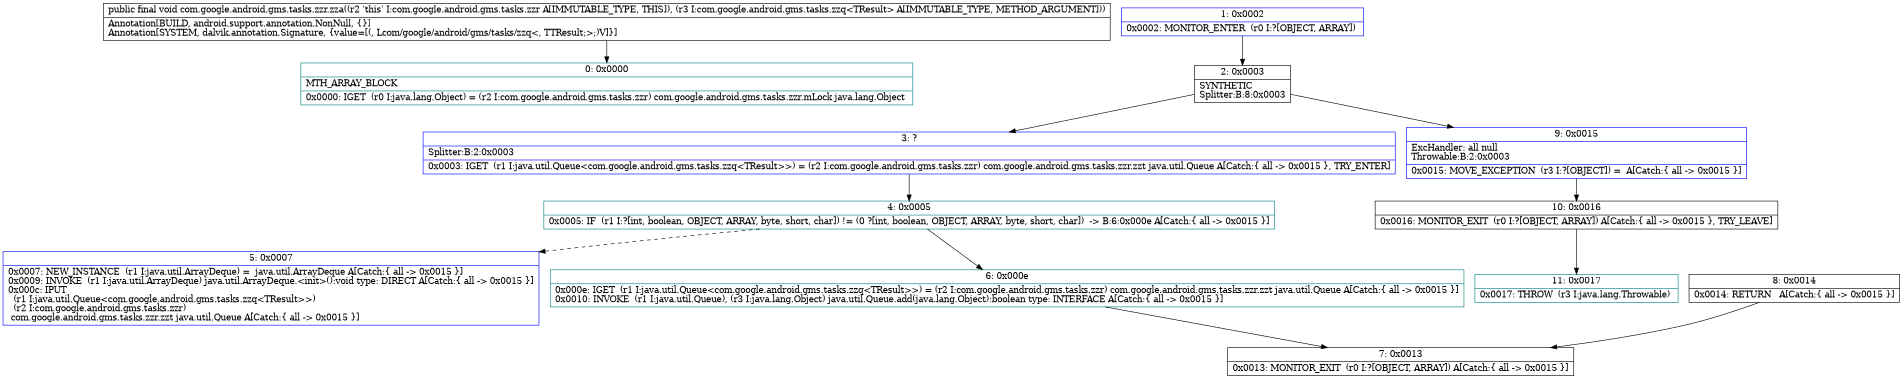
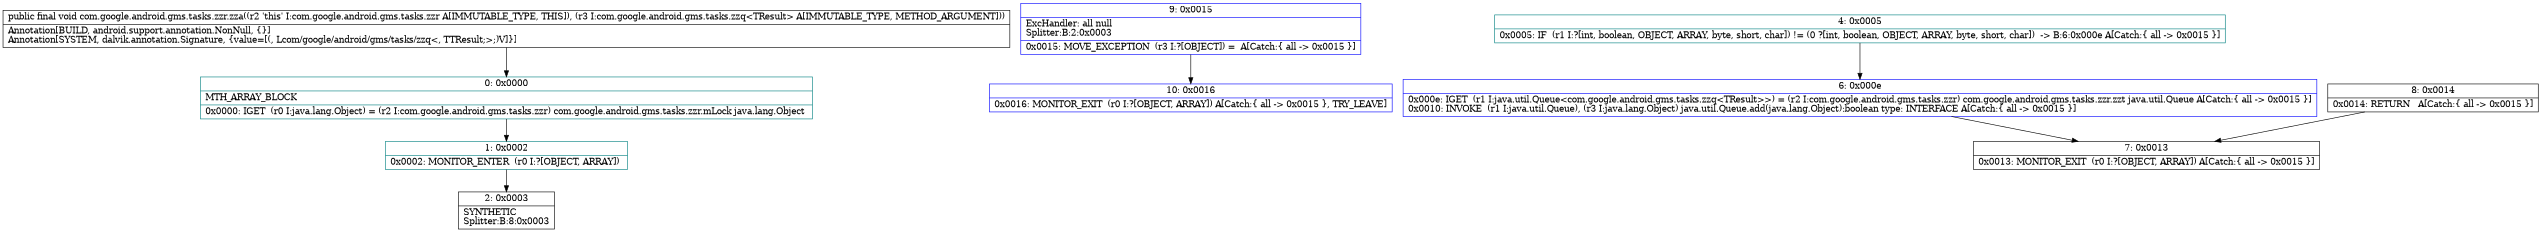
(1243, 22) -> (506, 155)
(1369, 110) -> none
none -> (506, 127)
(909, 153) -> none
(1461, 157) -> (1069, 33)
(1576, 215) -> (1191, 98)
(271, 288) -> none
(1007, 288) -> (1860, 98)
(1576, 288) -> none
